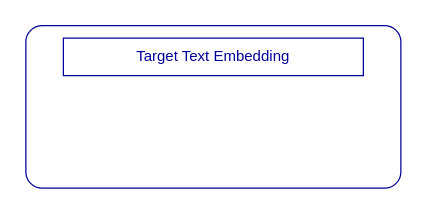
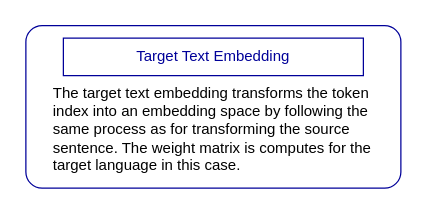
none -> (213, 138)
